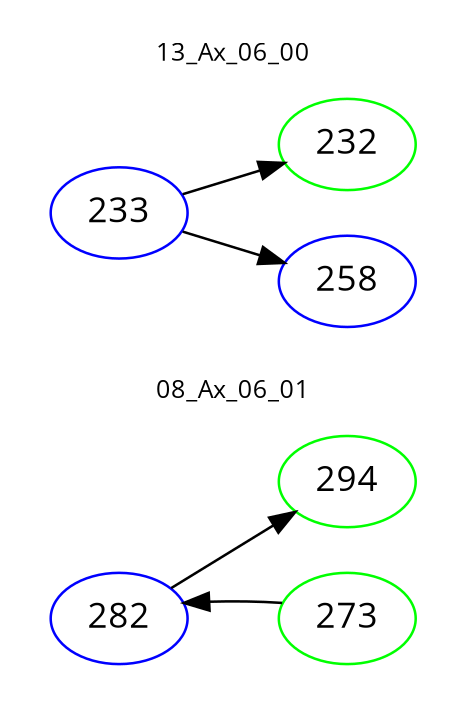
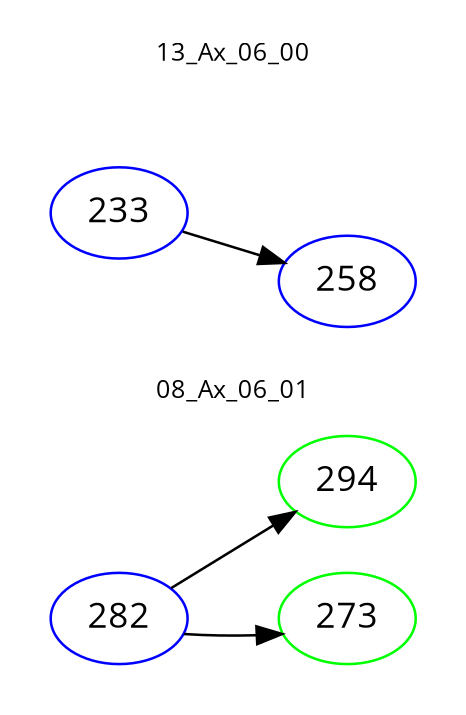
(347, 144) -> none
(246, 601) -> (220, 635)
